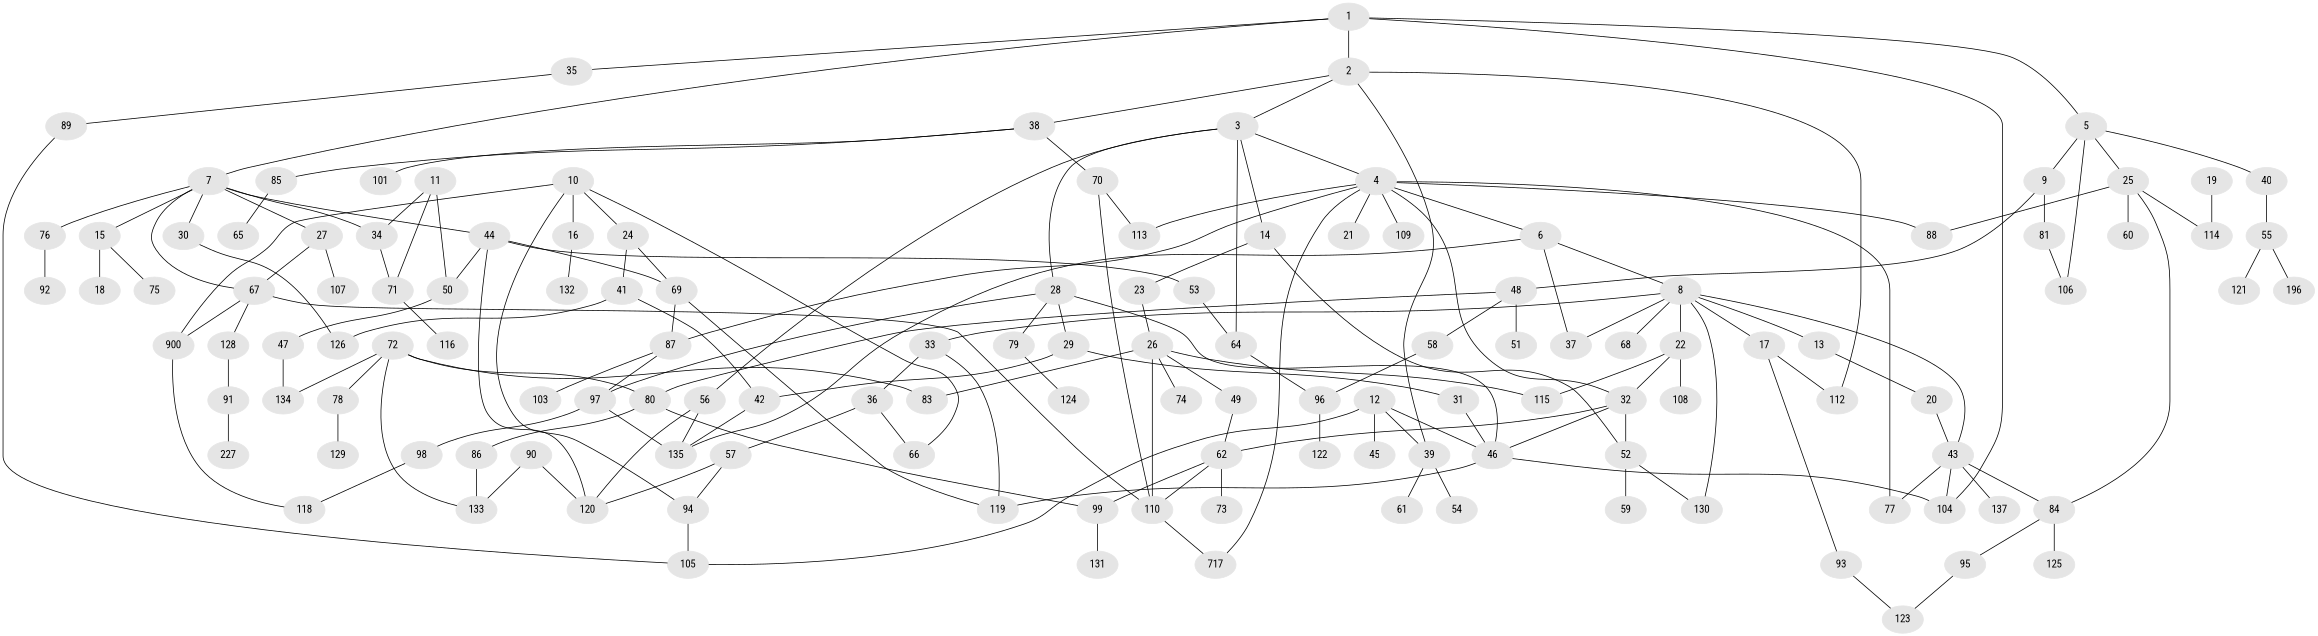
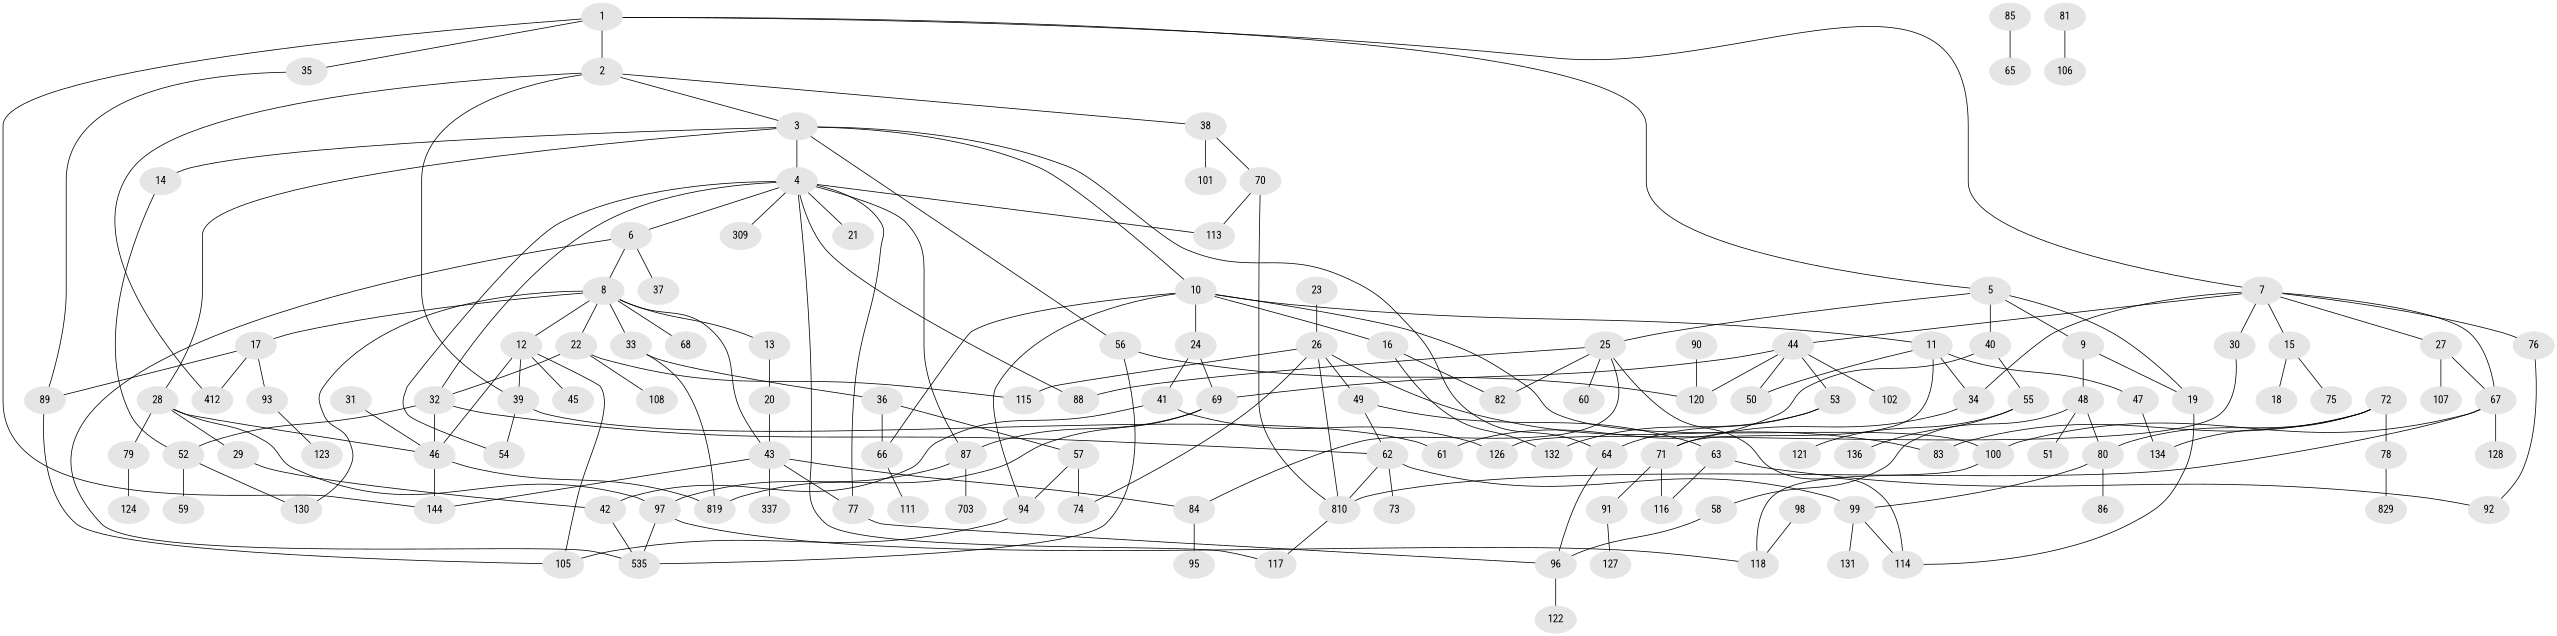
(654, 149) -> none
none -> (1019, 160)
(2077, 209) -> (2103, 328)
(2044, 210) -> (2138, 373)
(1403, 236) -> (741, 236)
none -> (515, 261)
(1201, 262) -> none
(2294, 291) -> (1855, 455)
(365, 318) -> (2035, 372)
(1626, 318) -> (562, 318)
none -> (1563, 319)
(174, 346) -> (1993, 455)
none -> (155, 372)
(228, 373) -> (1629, 487)
(1263, 373) -> none
(540, 400) -> (966, 510)
none -> (1500, 400)
(1837, 400) -> (212, 400)
none -> (1890, 400)
none -> (1775, 415)
none -> (1674, 427)
(497, 429) -> (1366, 548)
(228, 455) -> (1611, 565)
(338, 455) -> (2386, 510)
(676, 455) -> (639, 565)
none -> (1716, 455)
(661, 485) -> (1078, 483)
(476, 510) -> none
none -> (908, 510)
(998, 510) -> (715, 510)
(1152, 510) -> (1340, 510)
(1945, 510) -> (435, 510)
(1999, 510) -> (769, 510)
none -> (1879, 537)
none -> (1201, 544)
(1215, 565) -> (1276, 565)
(2054, 565) -> none
(1934, 592) -> none
